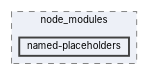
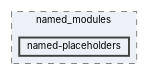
(74, 21) -> (74, 21)
